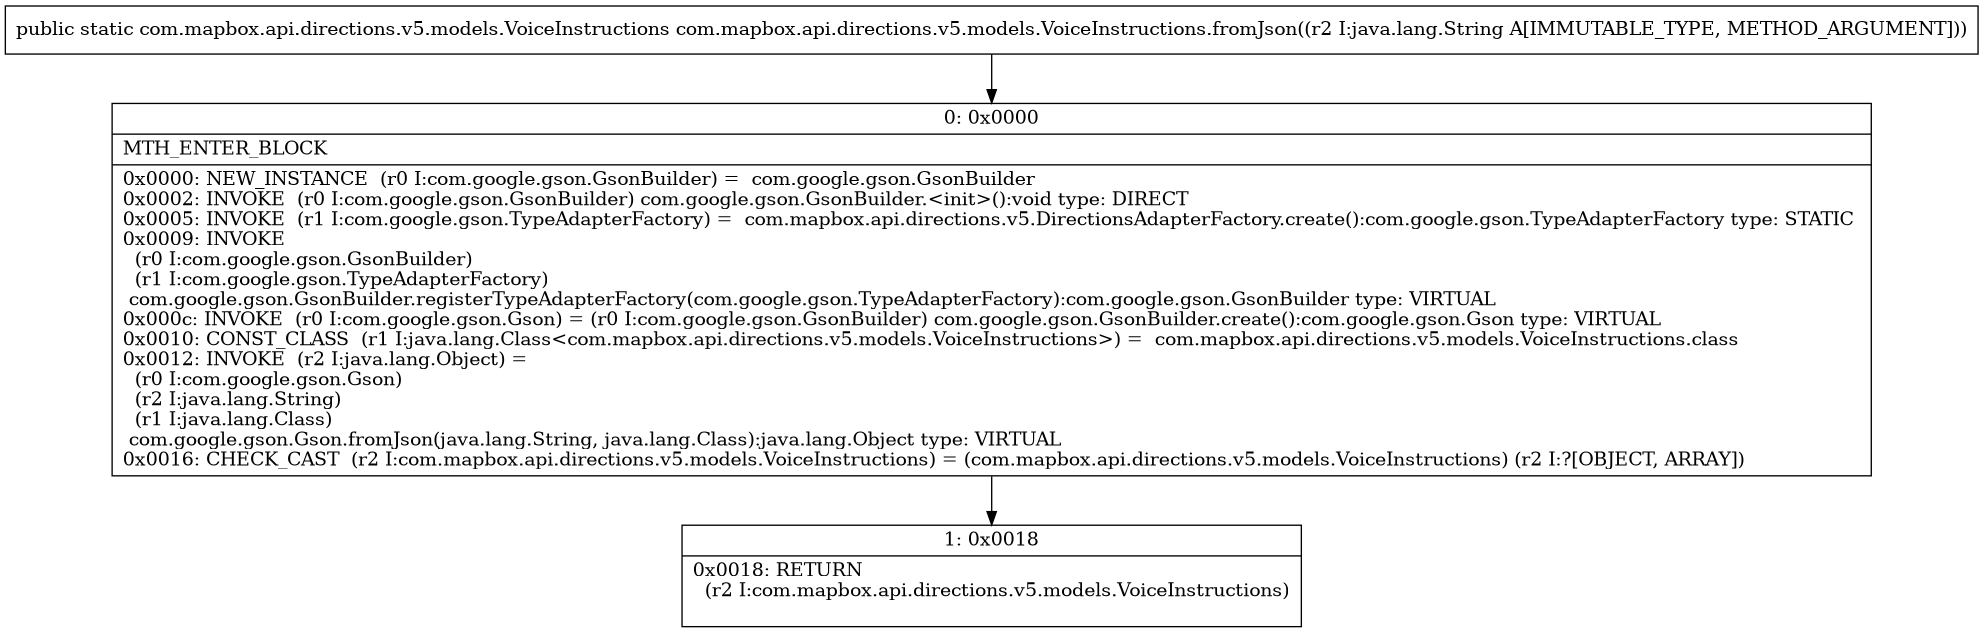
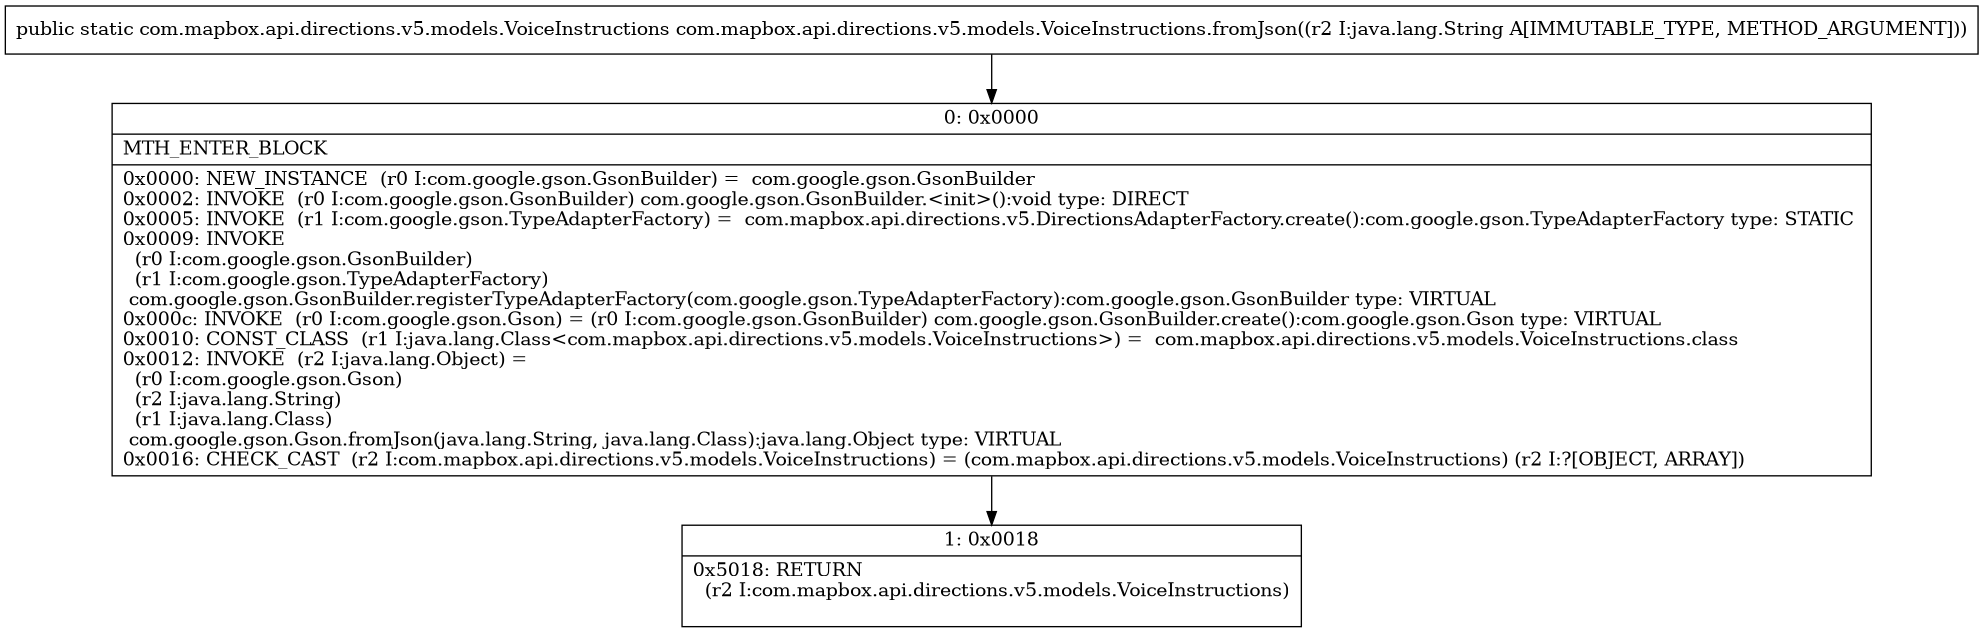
(783, 571) -> (783, 571)
